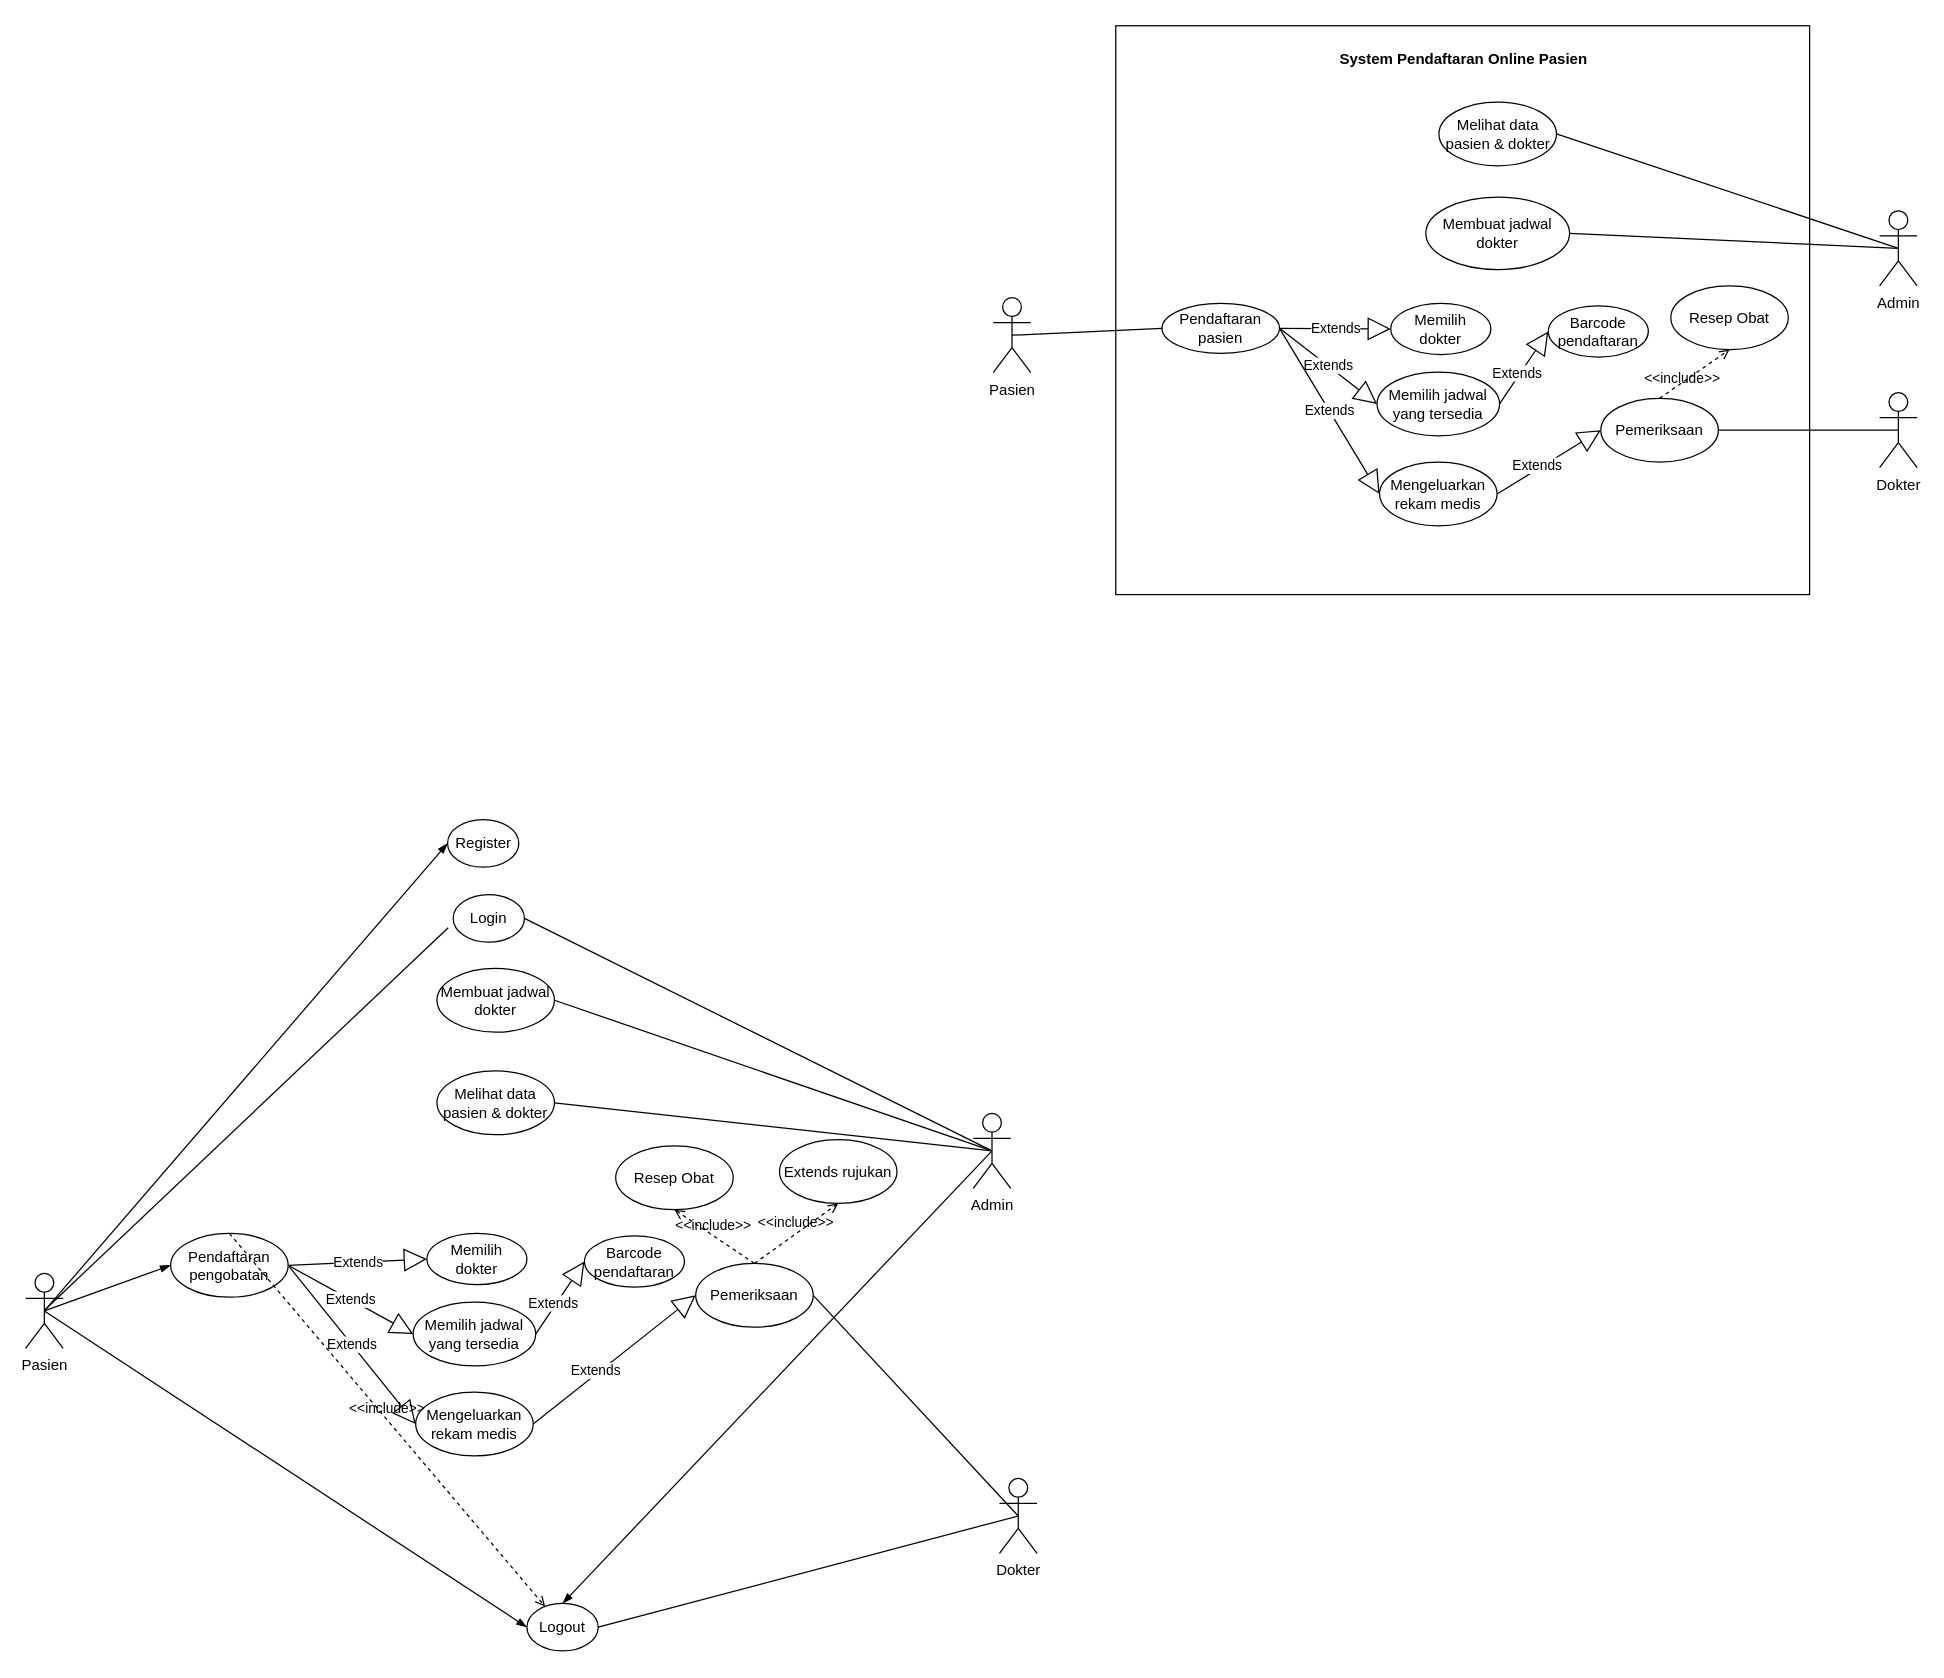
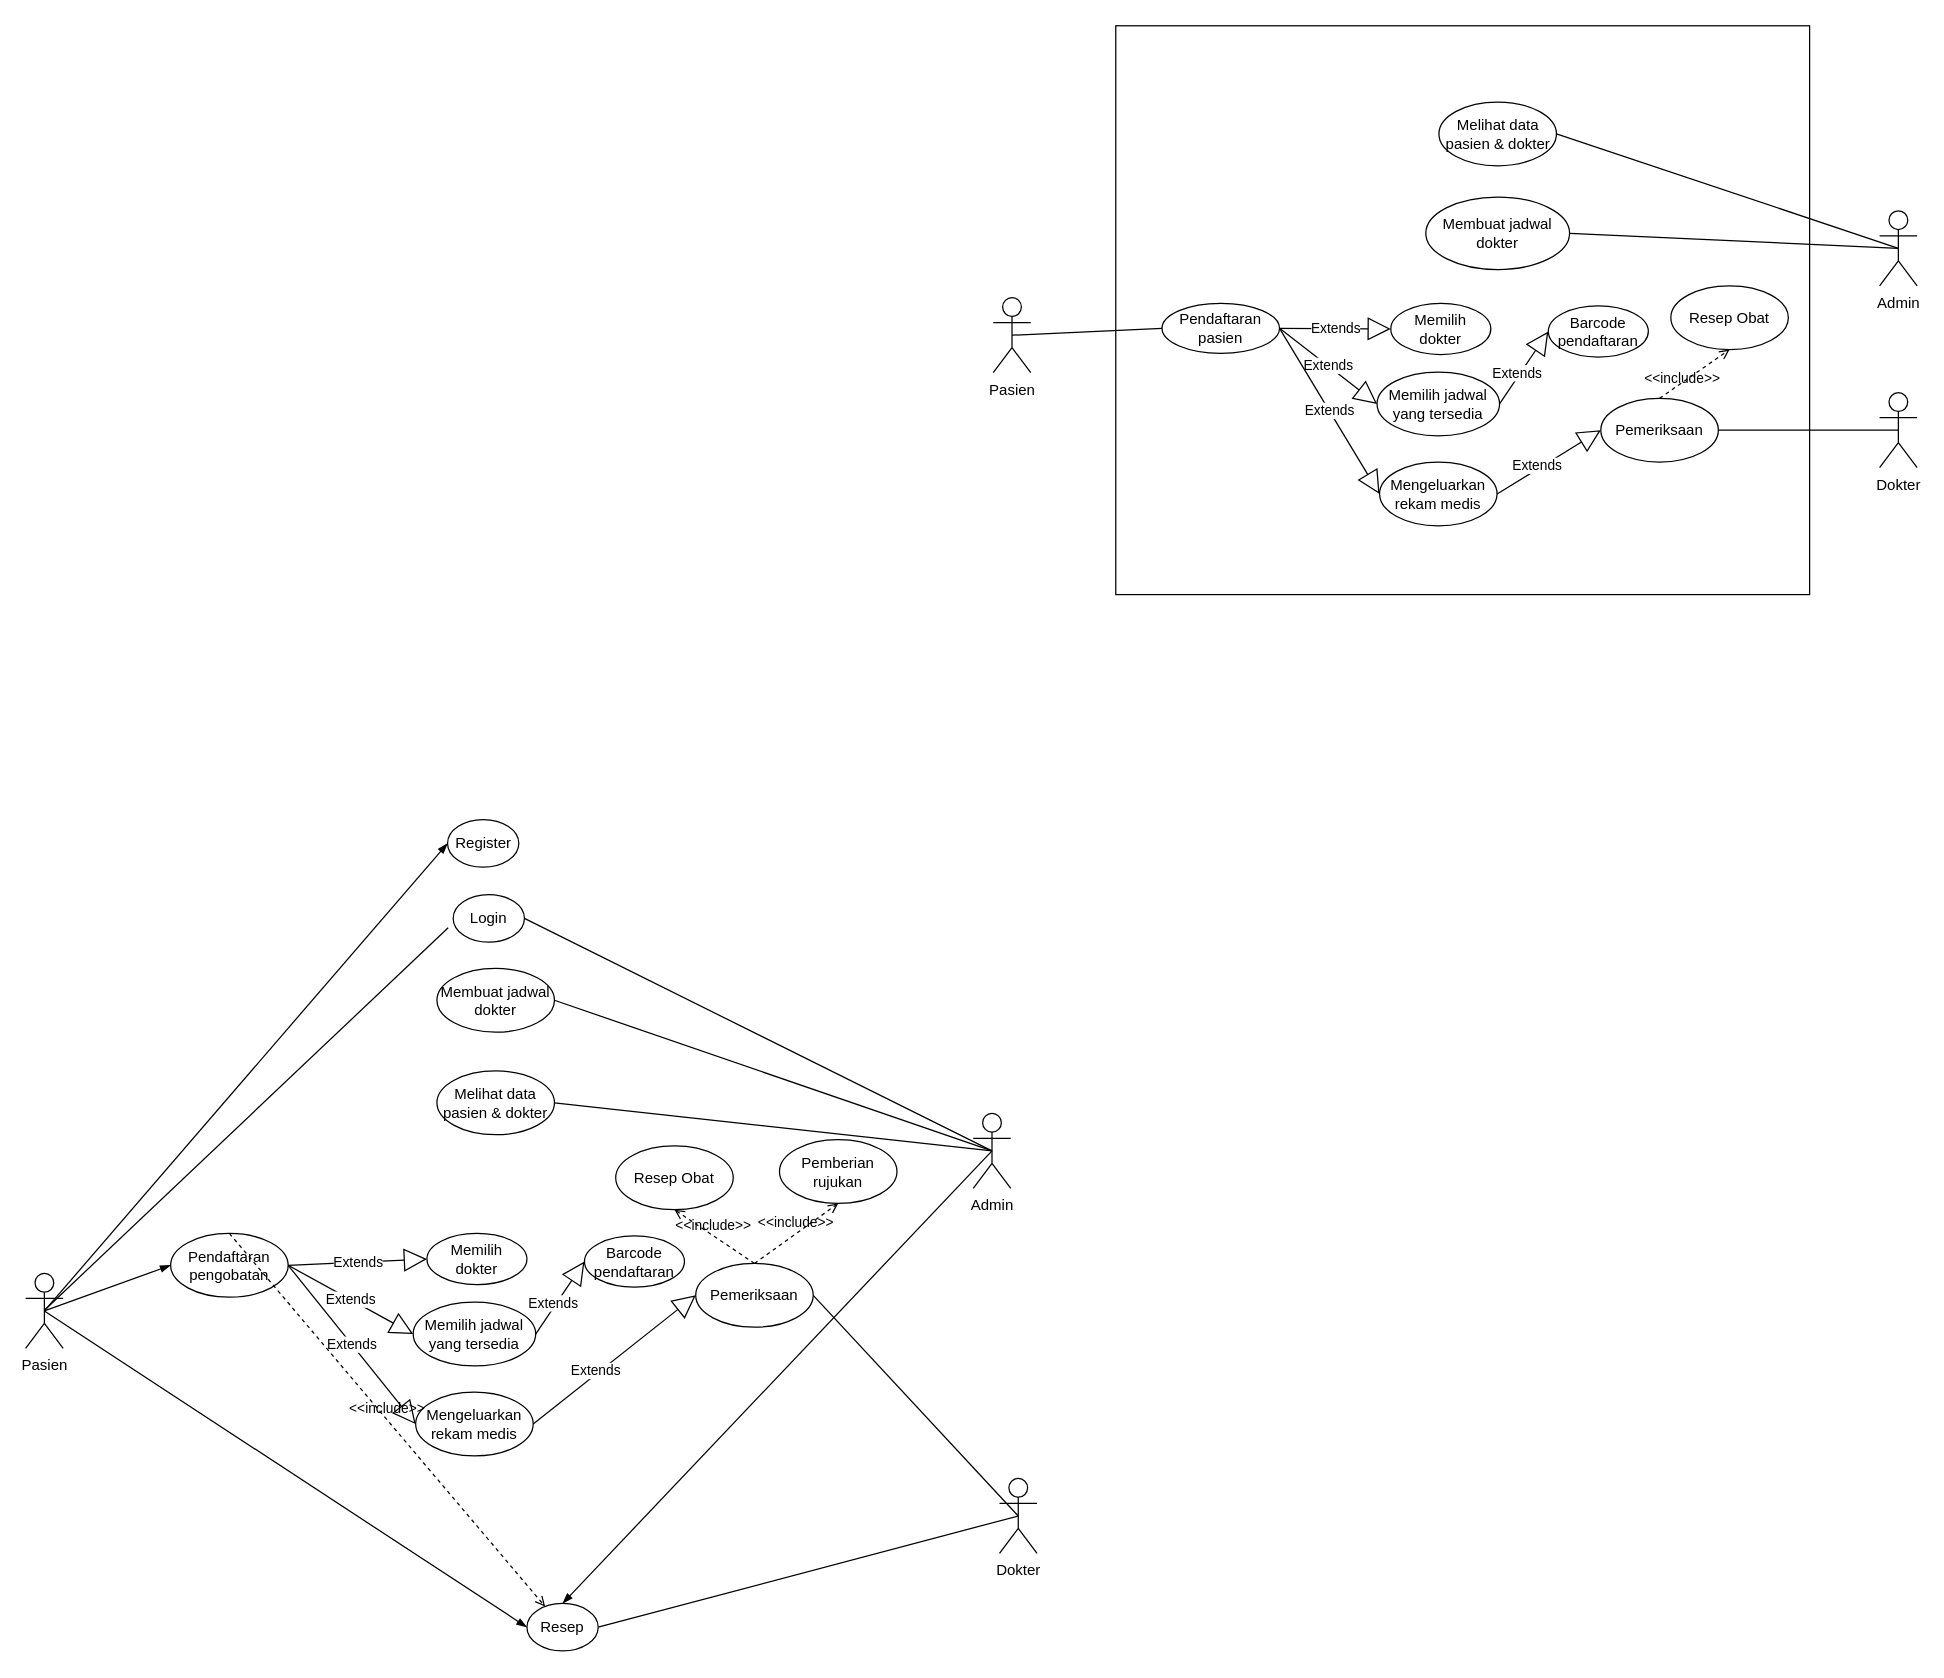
(1463, 59) -> none
(838, 1172) -> (838, 1172)
(563, 1627) -> (563, 1627)
